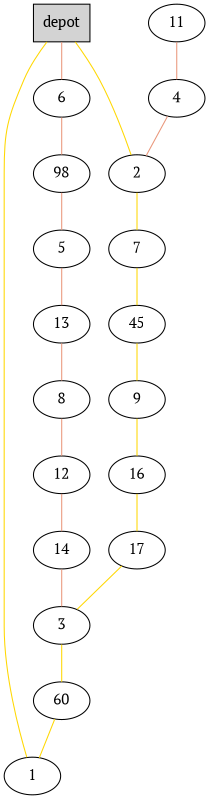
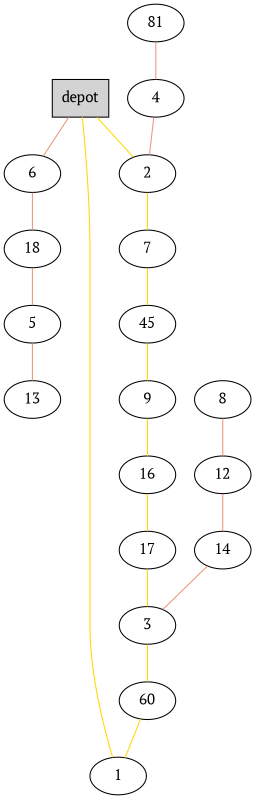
(177, 23) -> (156, 23)
(62, 174) -> (32, 249)
(62, 362) -> none
